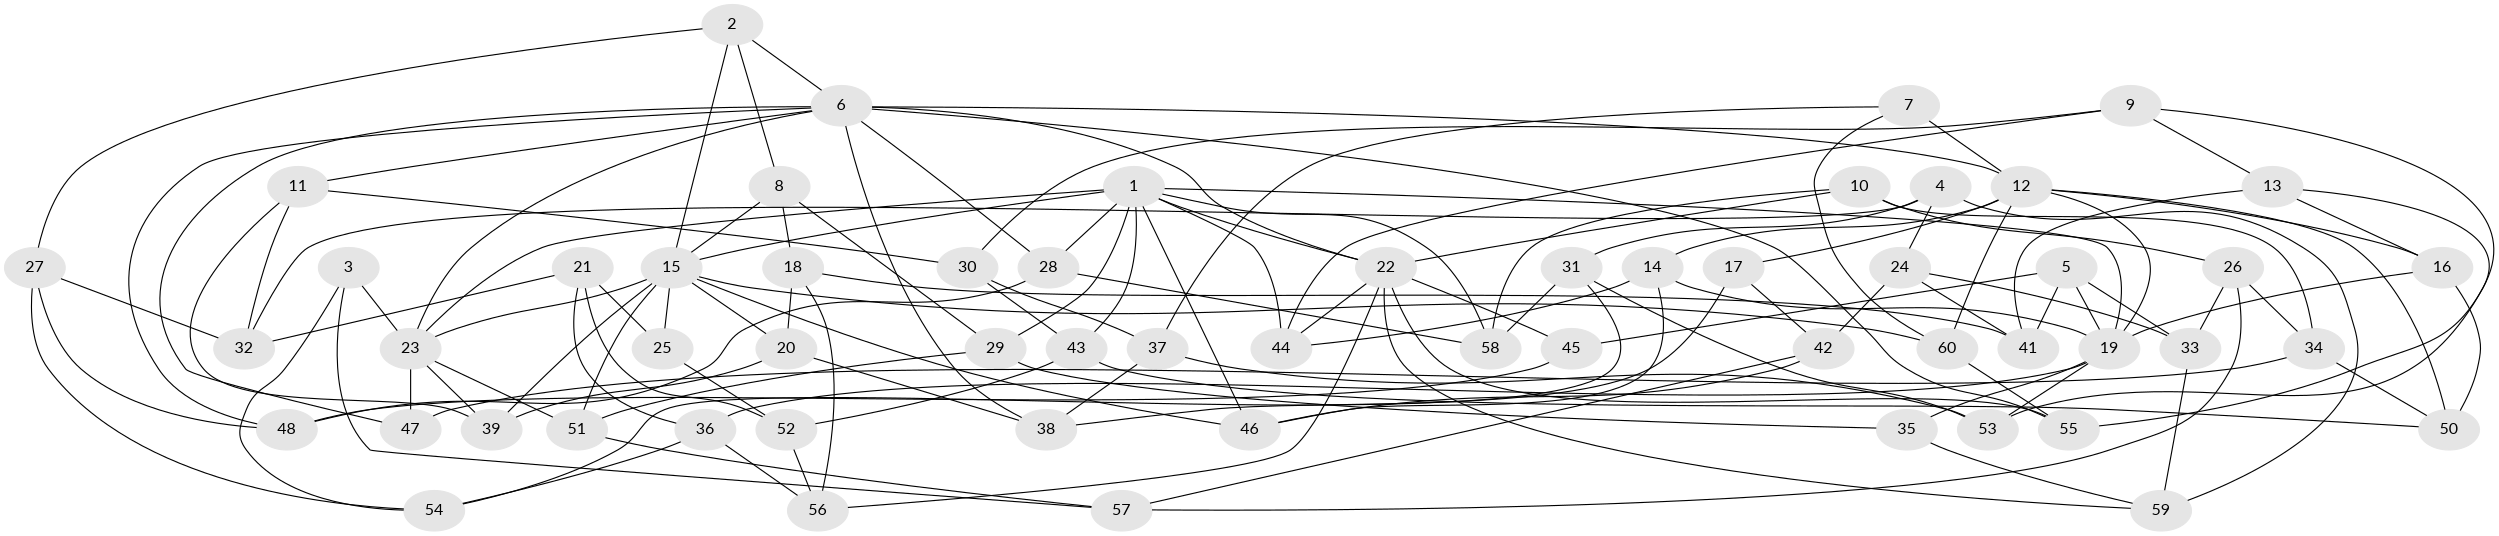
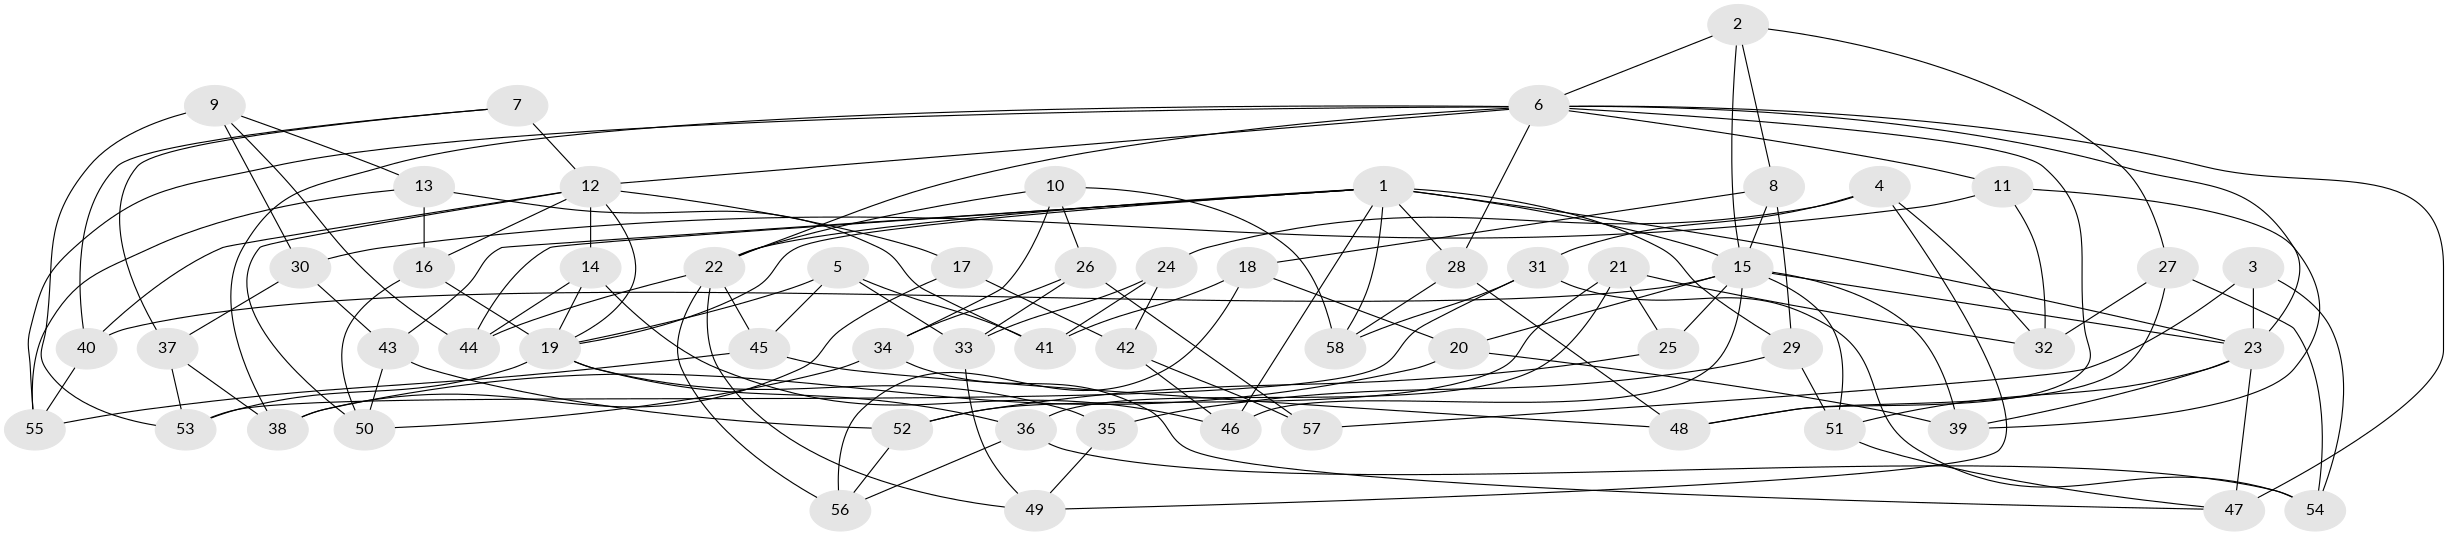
(1947, 349) -> (87, 349)
(1696, 402) -> (246, 398)
(848, 478) -> (2091, 493)
(2161, 511) -> (1035, 511)
